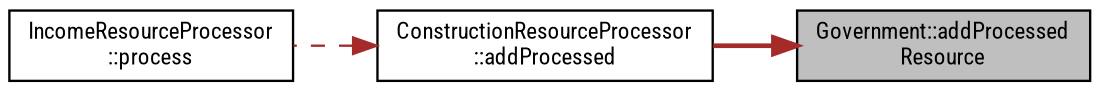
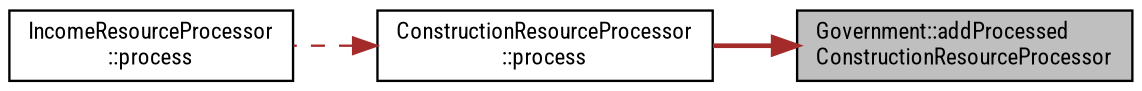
(545, 46) -> (545, 46)
(944, 46) -> (965, 46)
